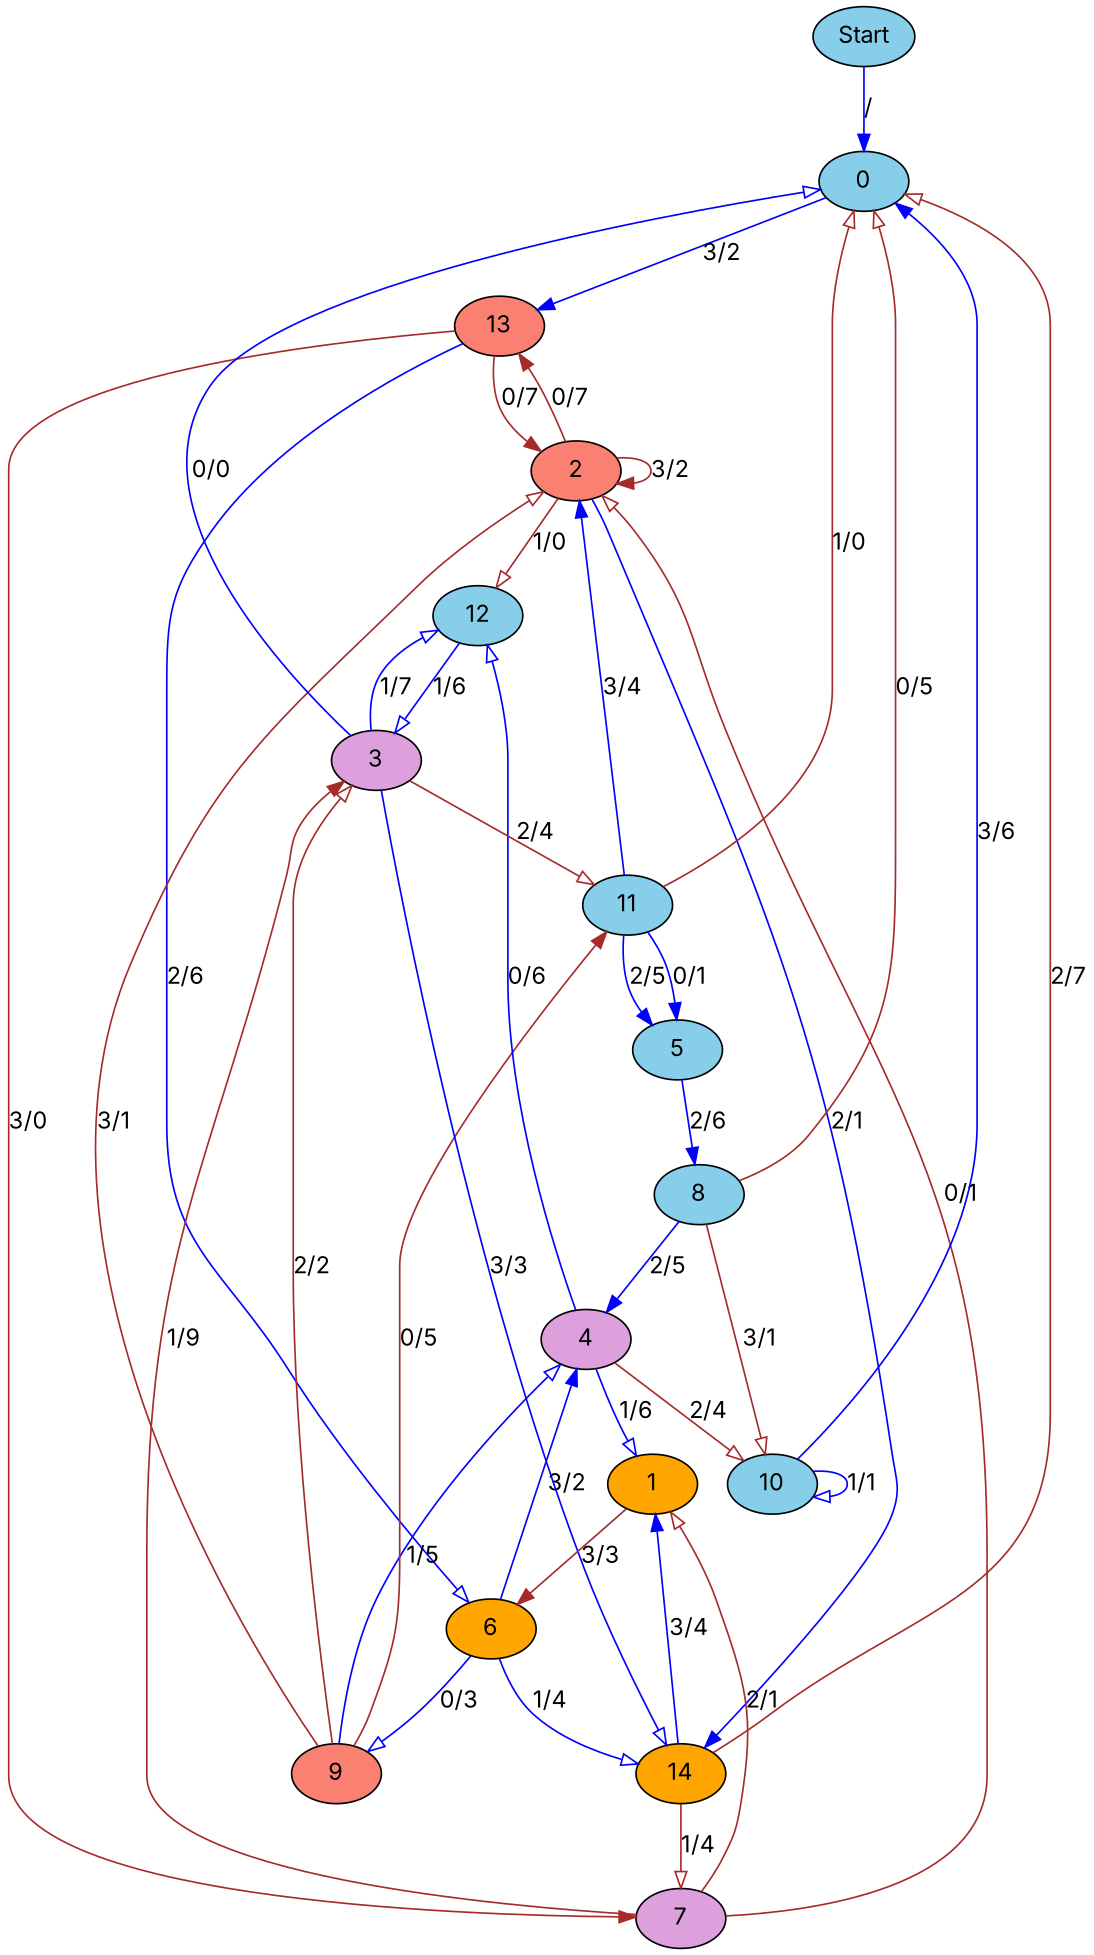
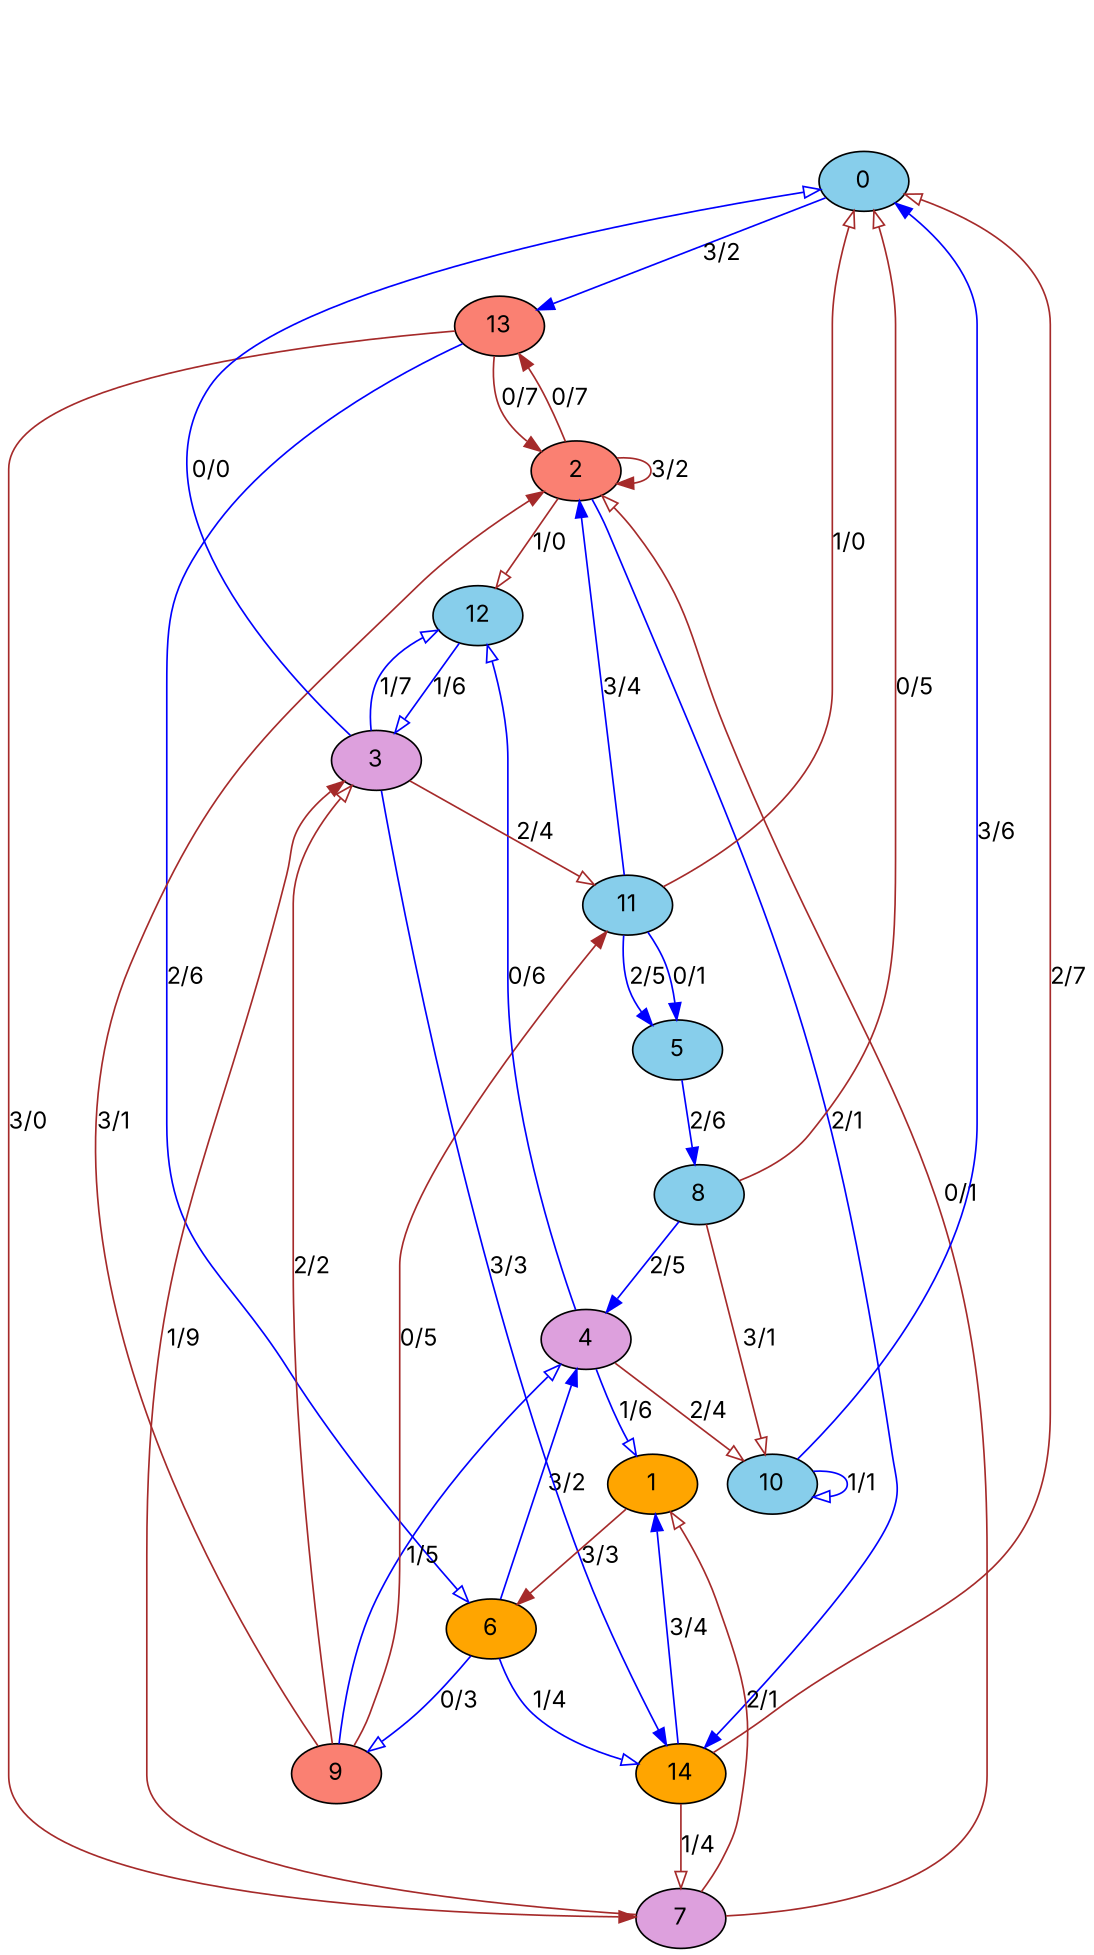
(864, 37) -> none
(103, 1067) -> (103, 1067)
(489, 1270) -> (489, 1270)
